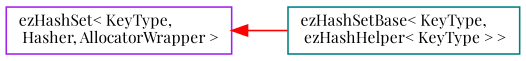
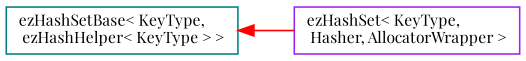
(268, 31) -> (274, 31)
